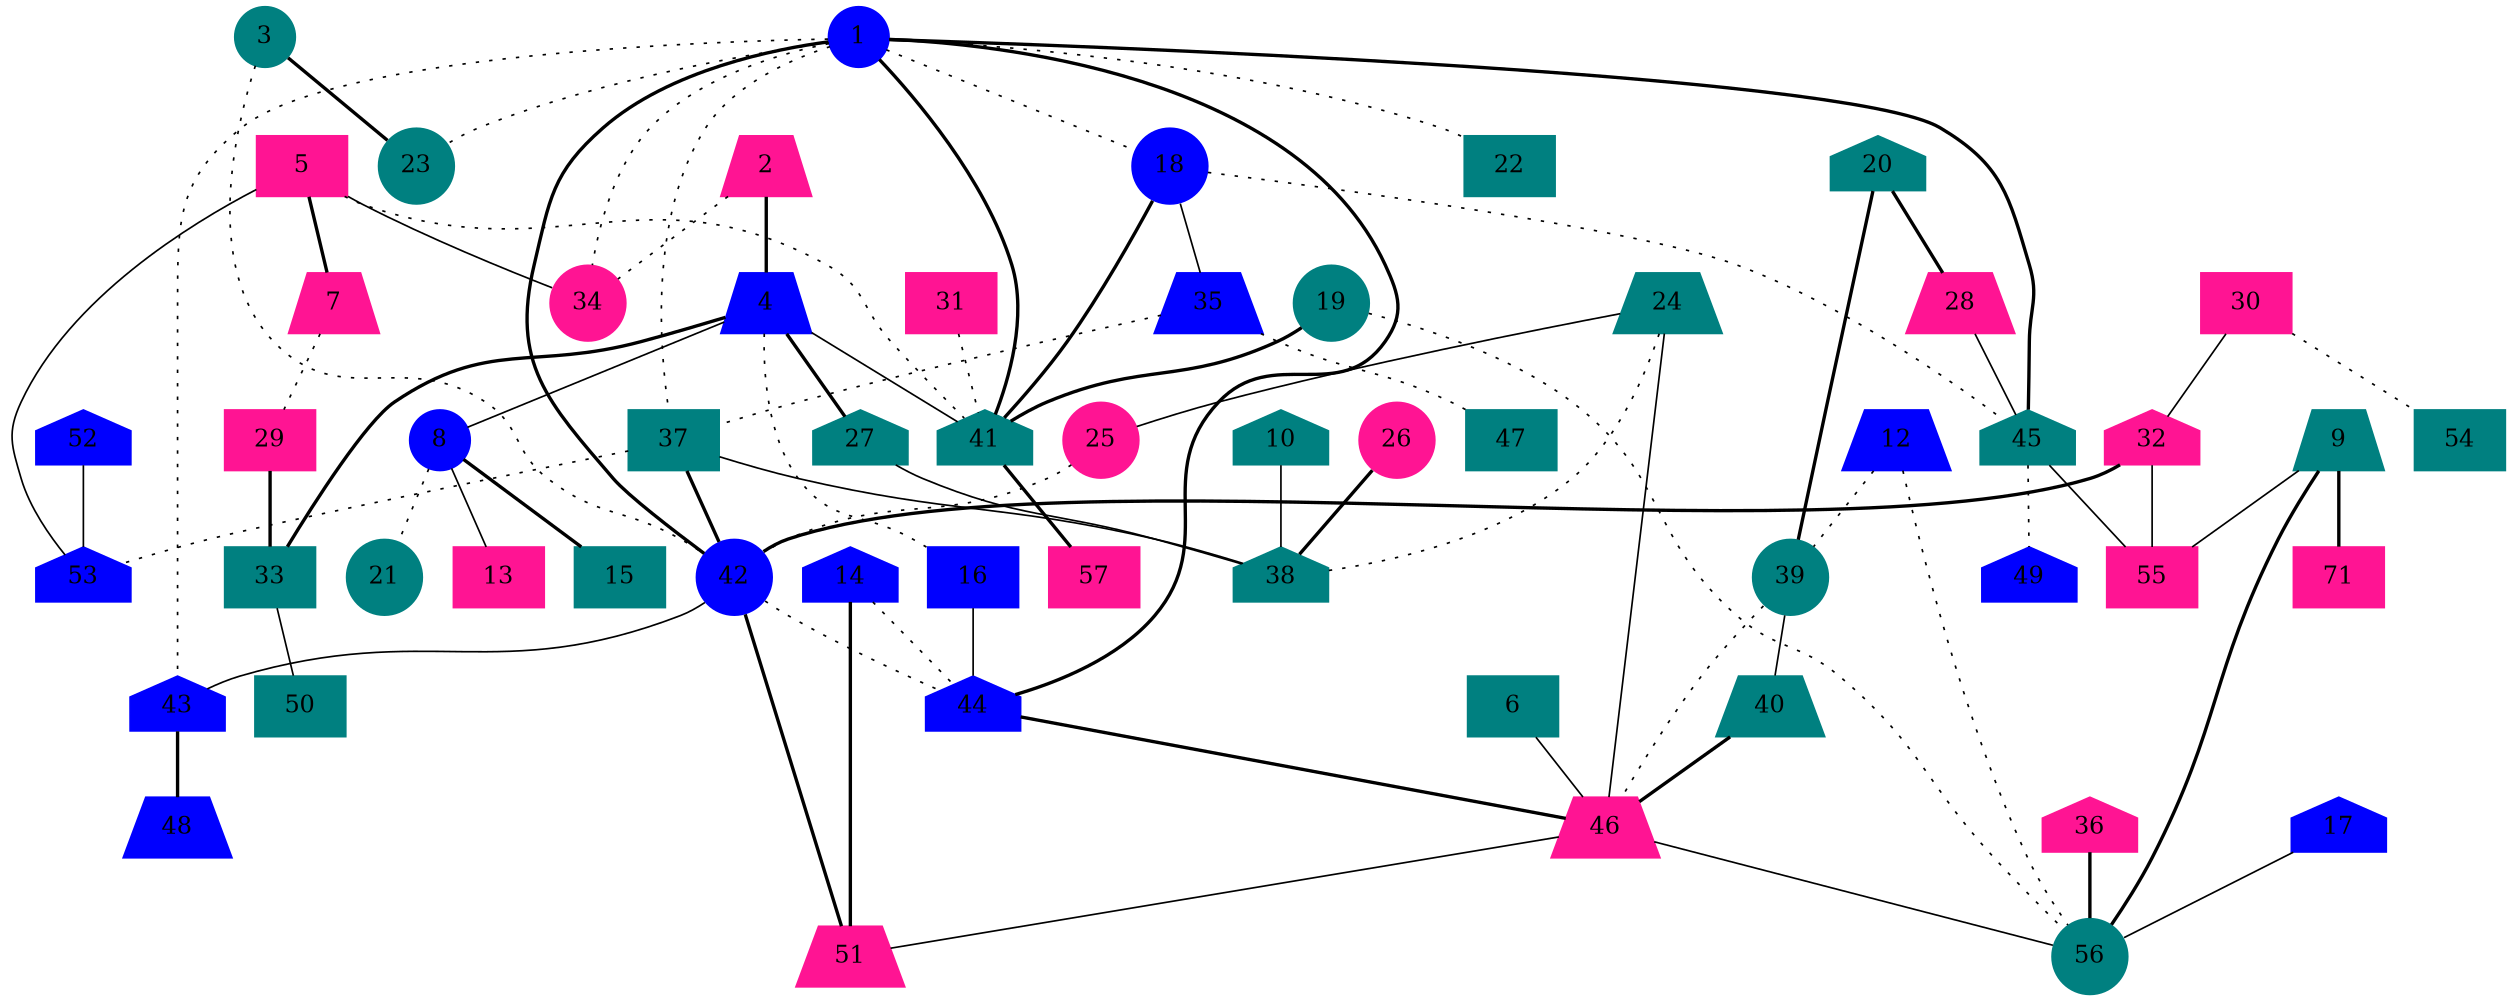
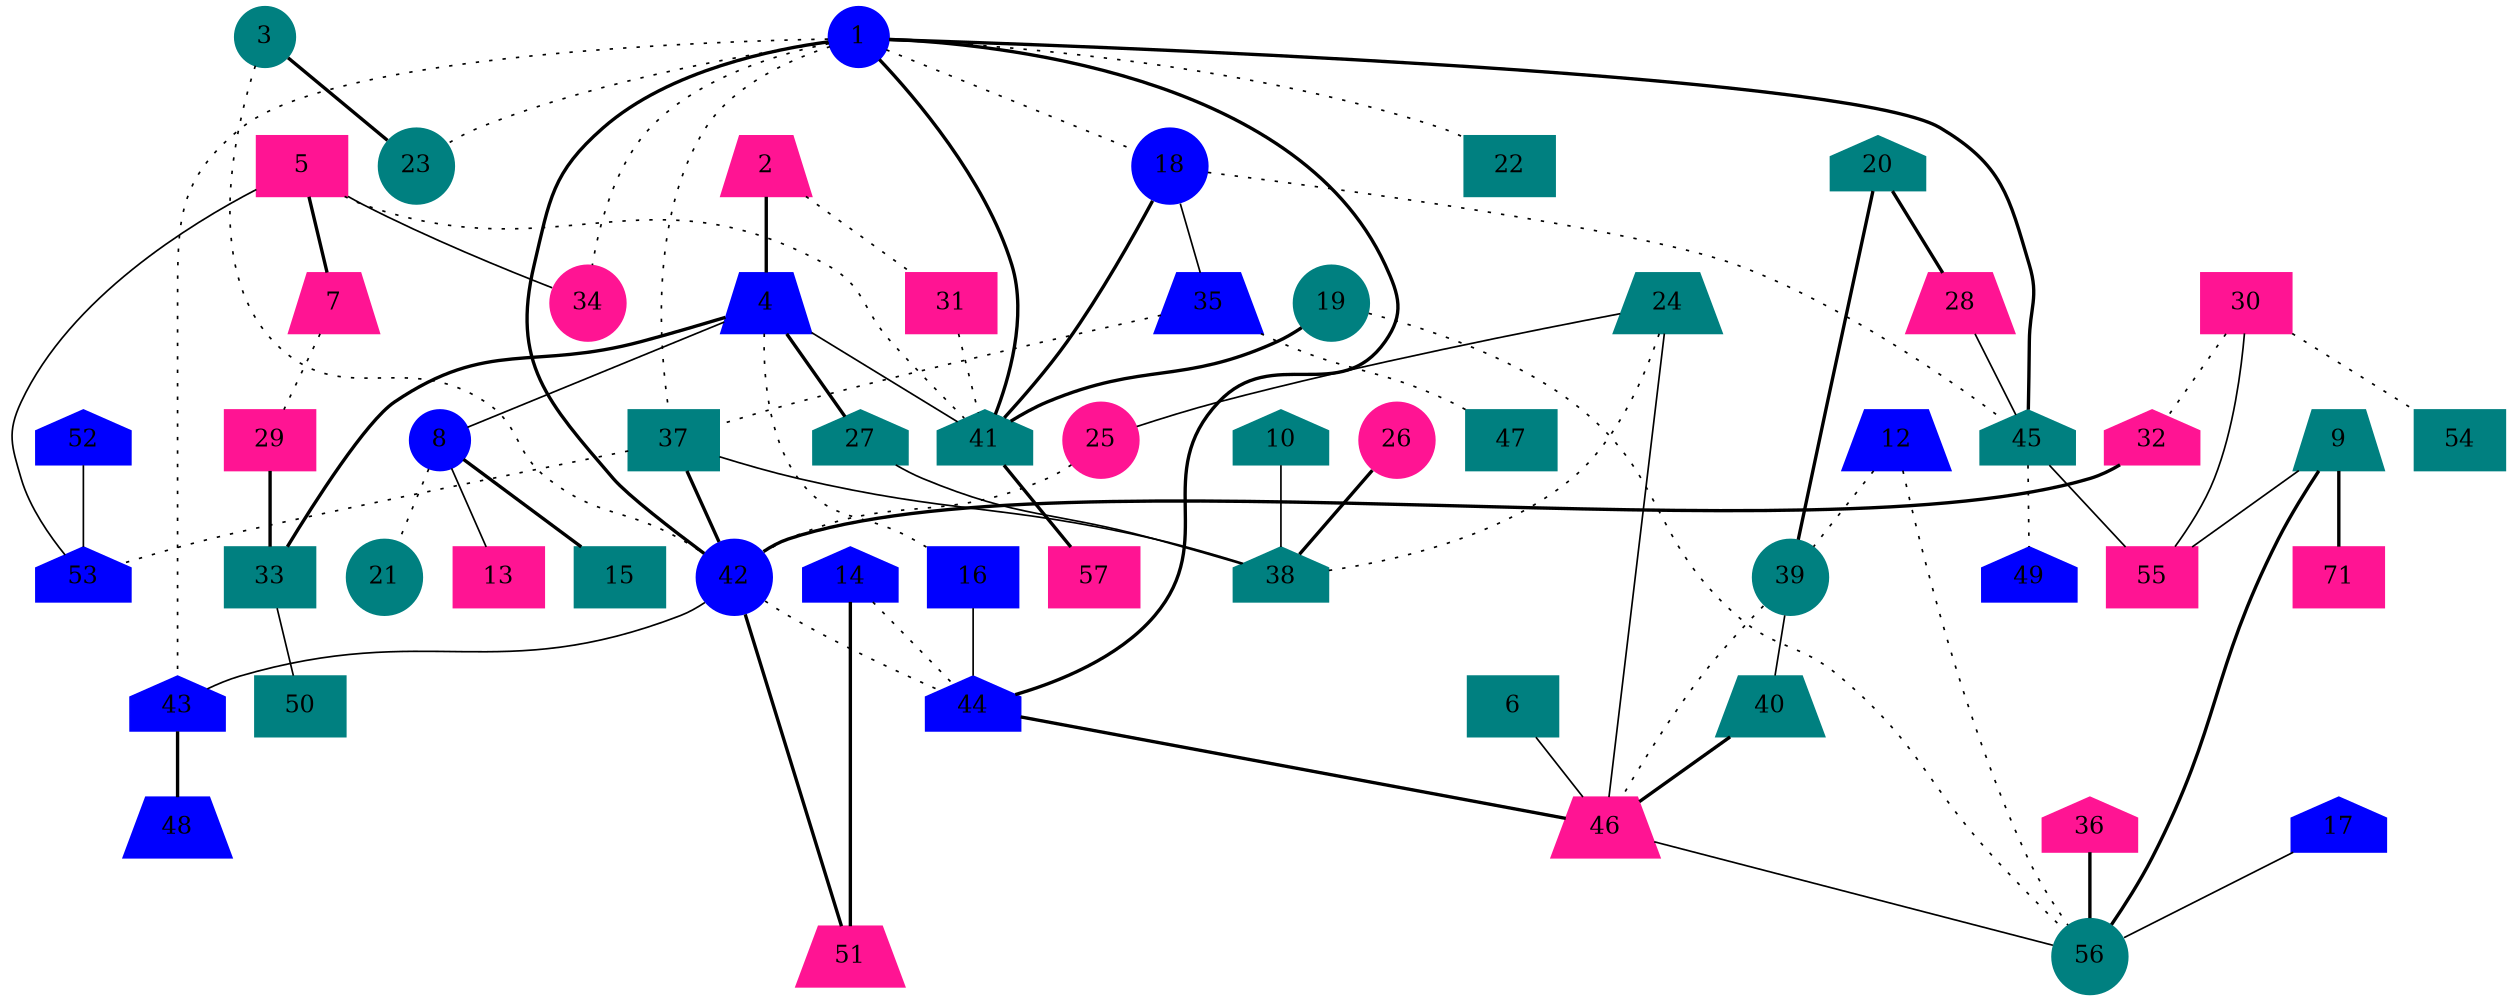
(678, 234) -> (859, 235)
(2197, 375) -> (2197, 375)
(2152, 506) -> (2225, 445)
(1225, 893) -> none
